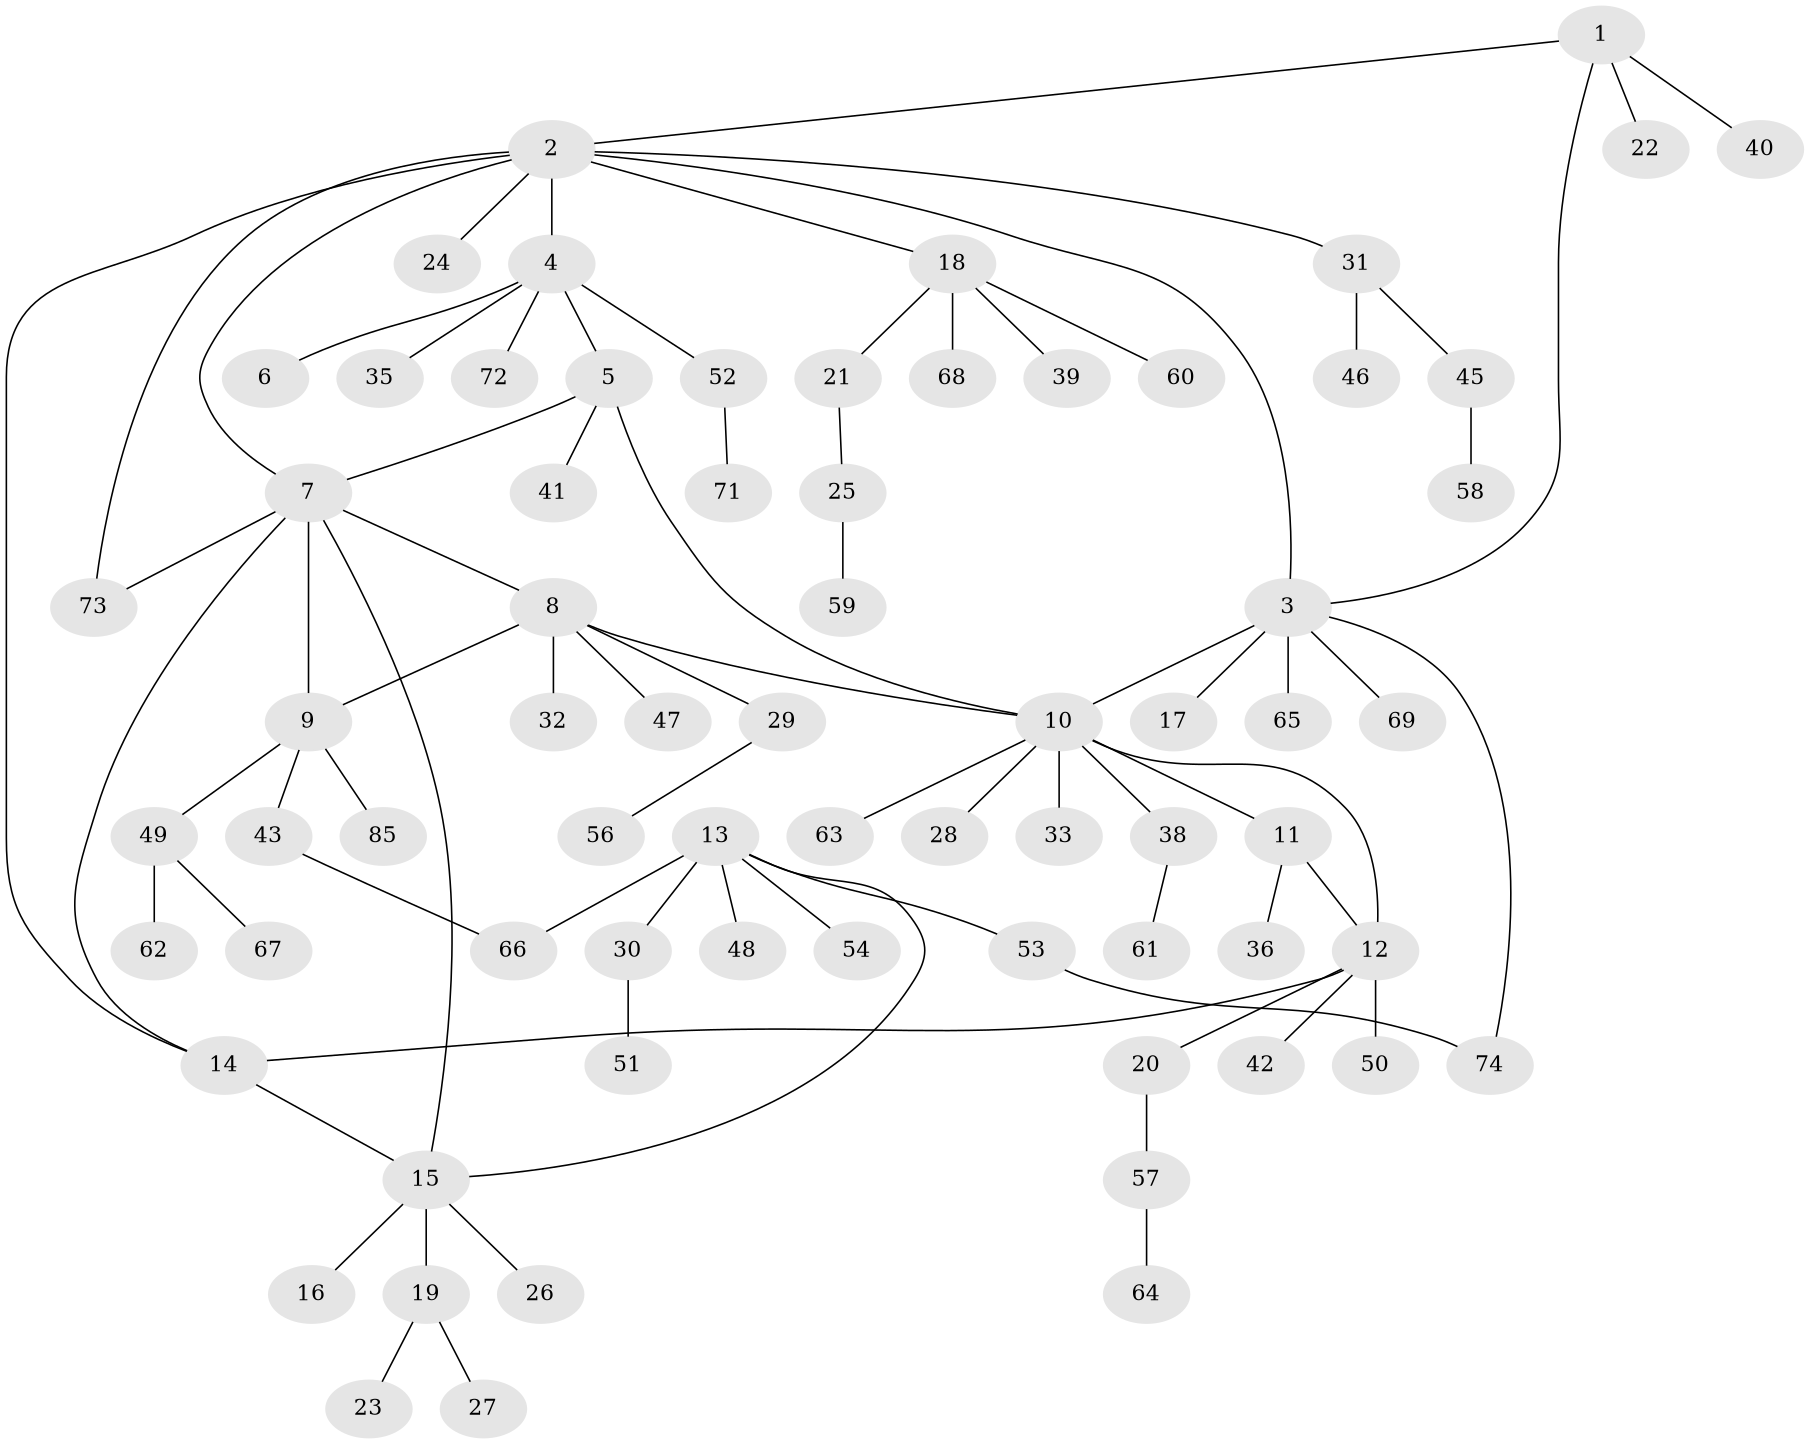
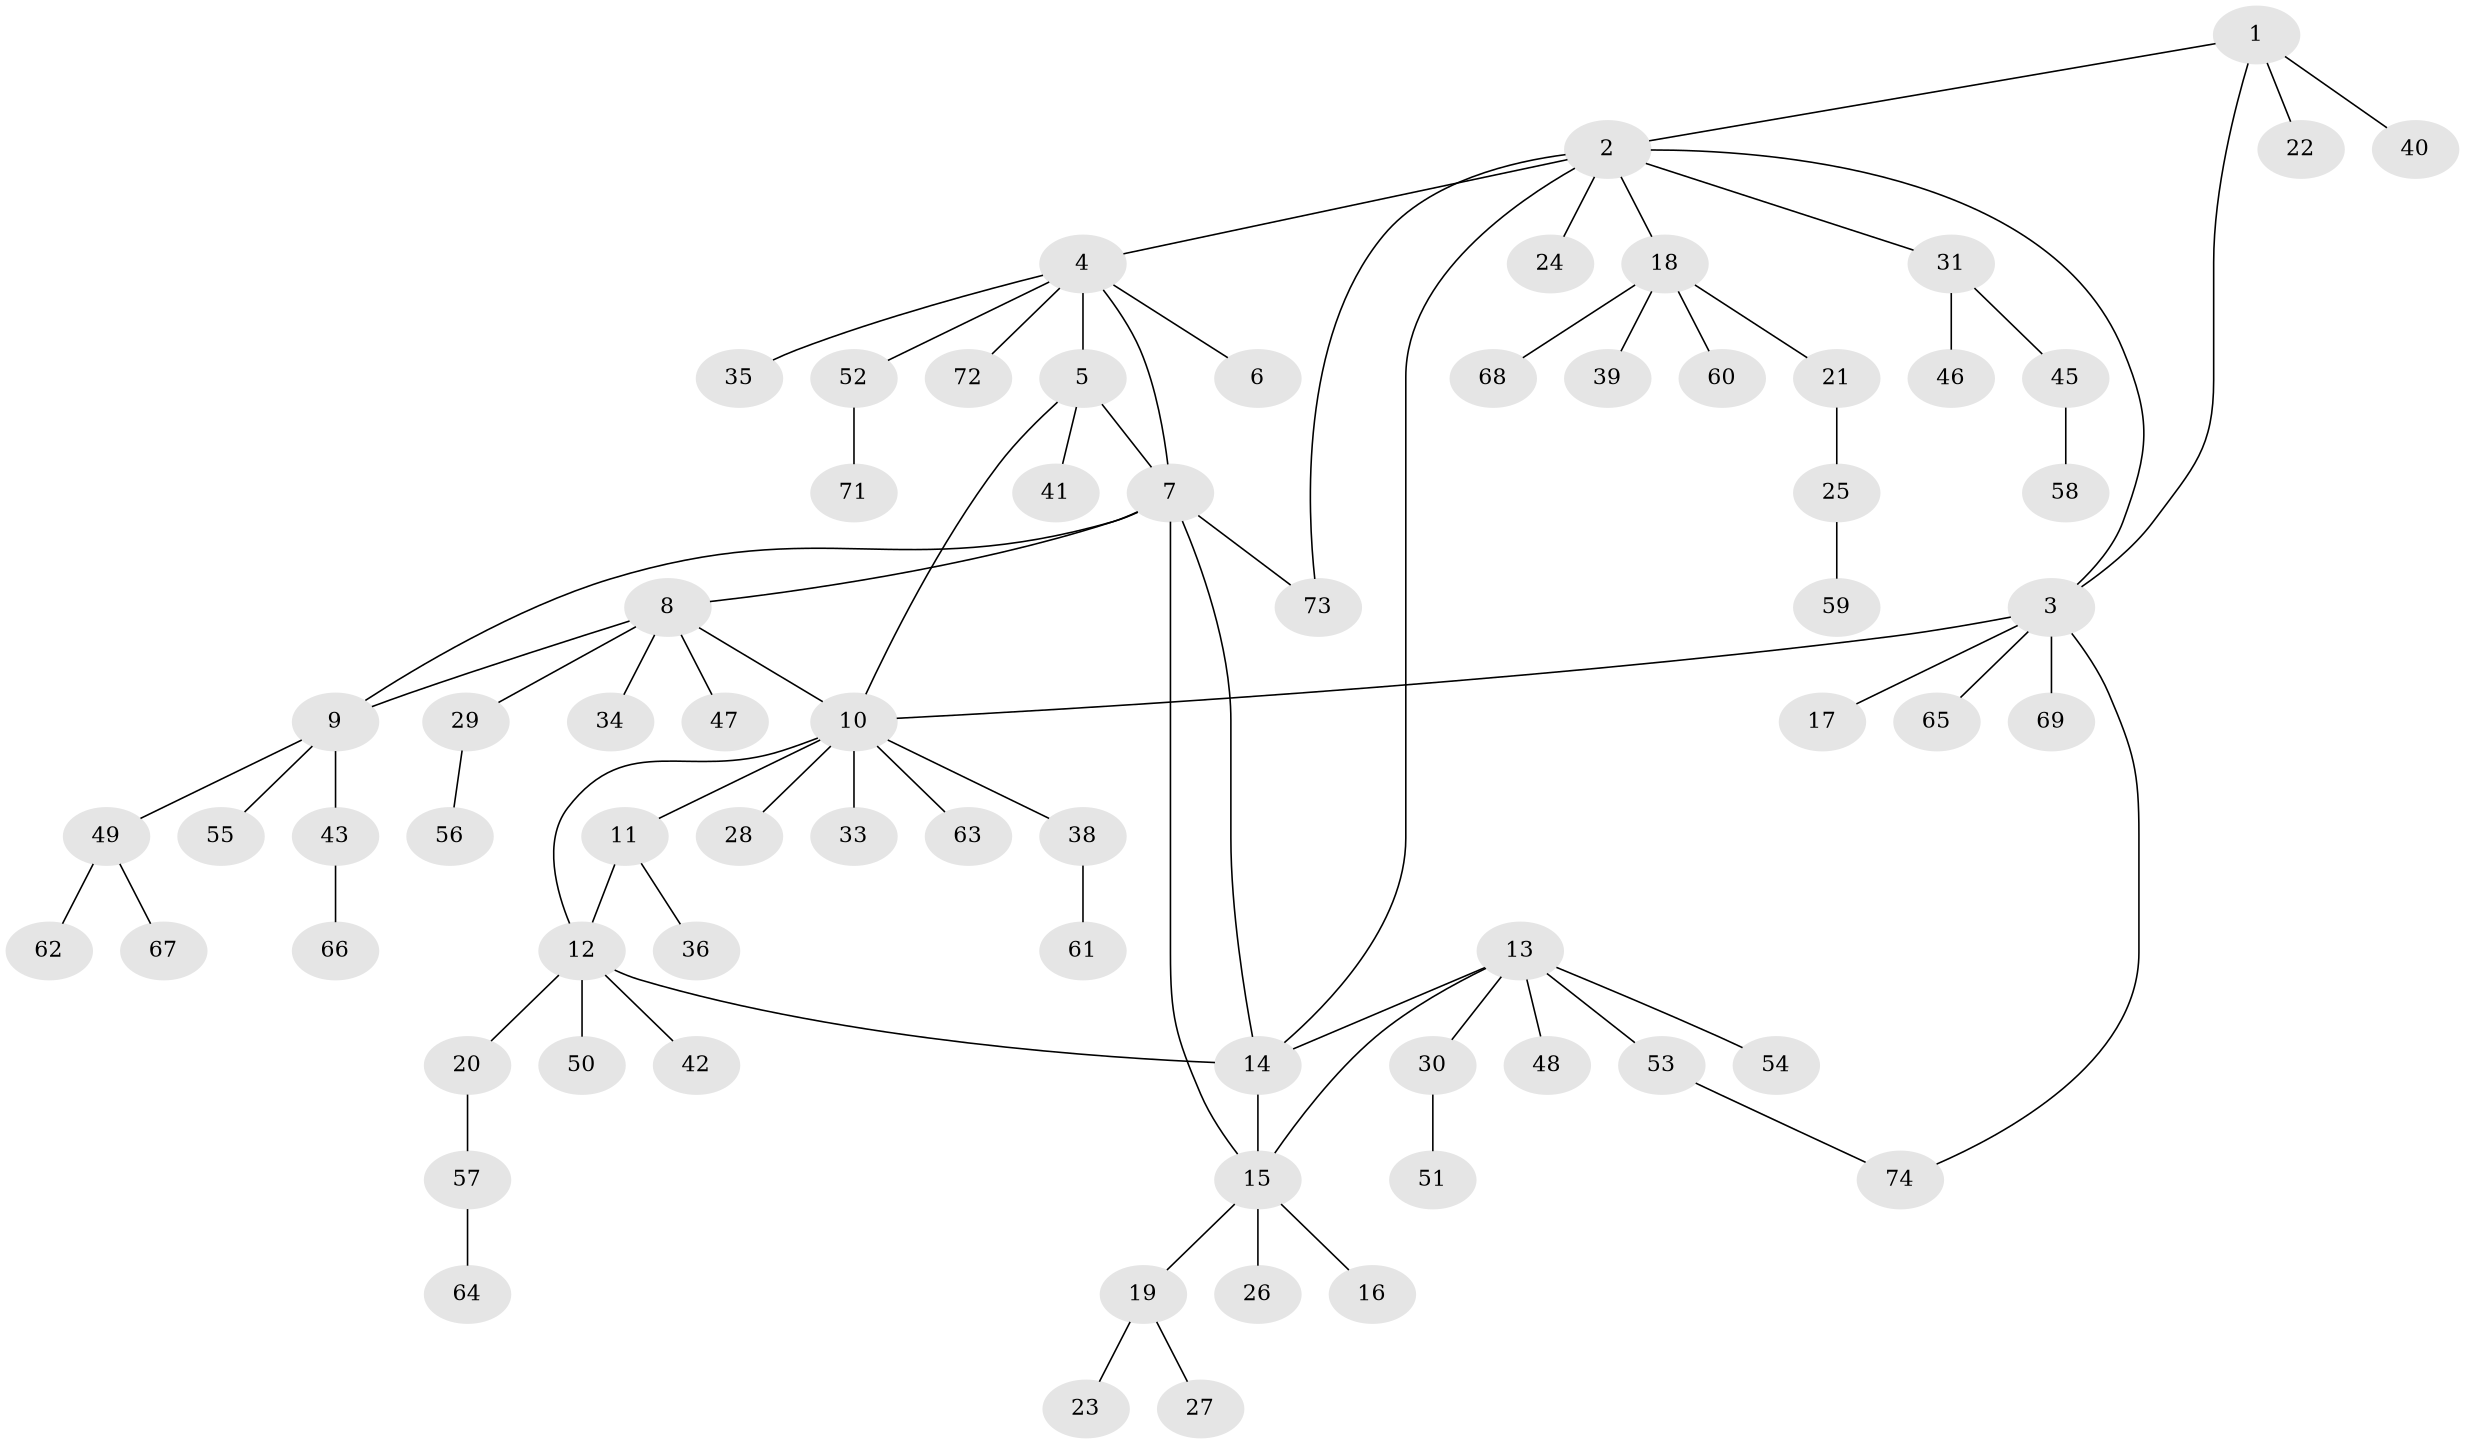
(276, 270) -> (1148, 372)
(553, 722) -> (611, 722)
(383, 836) -> (221, 836)
(615, 894) -> (1389, 1008)
